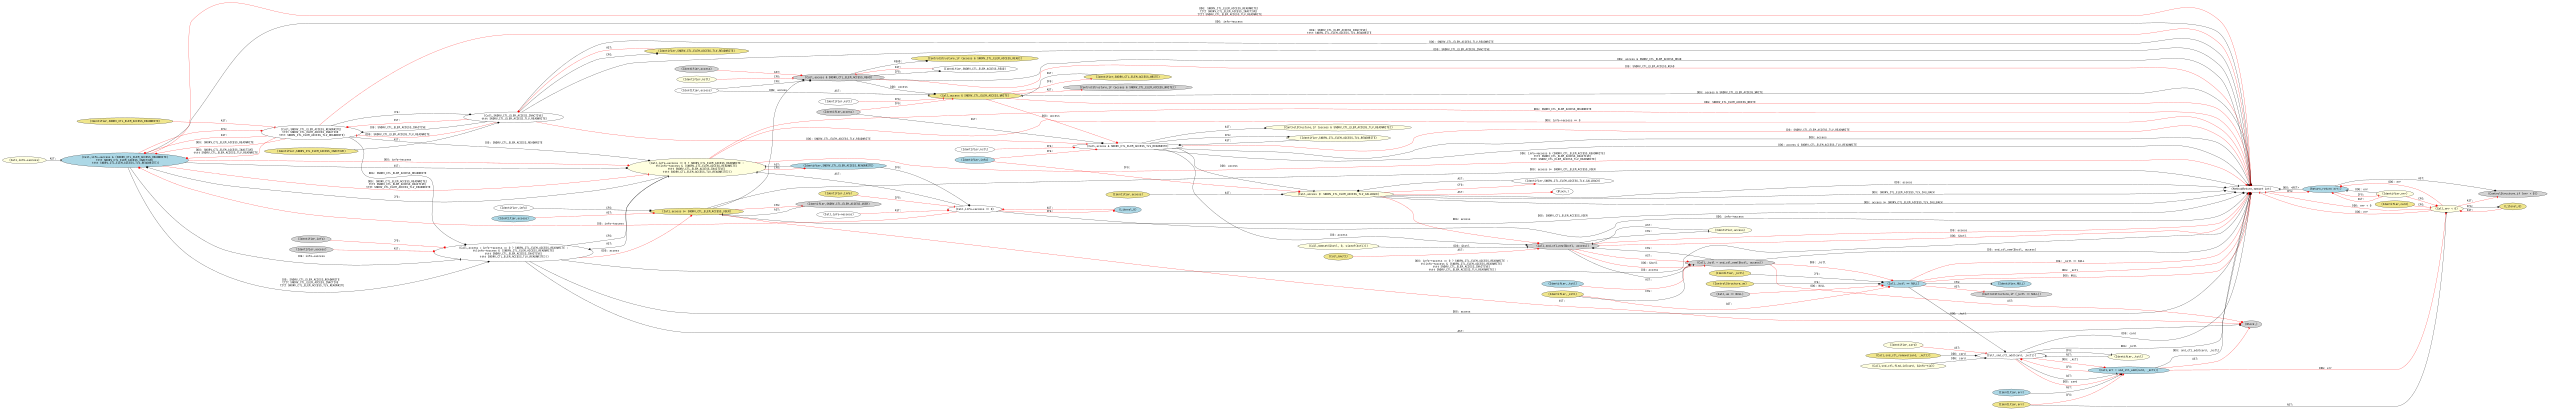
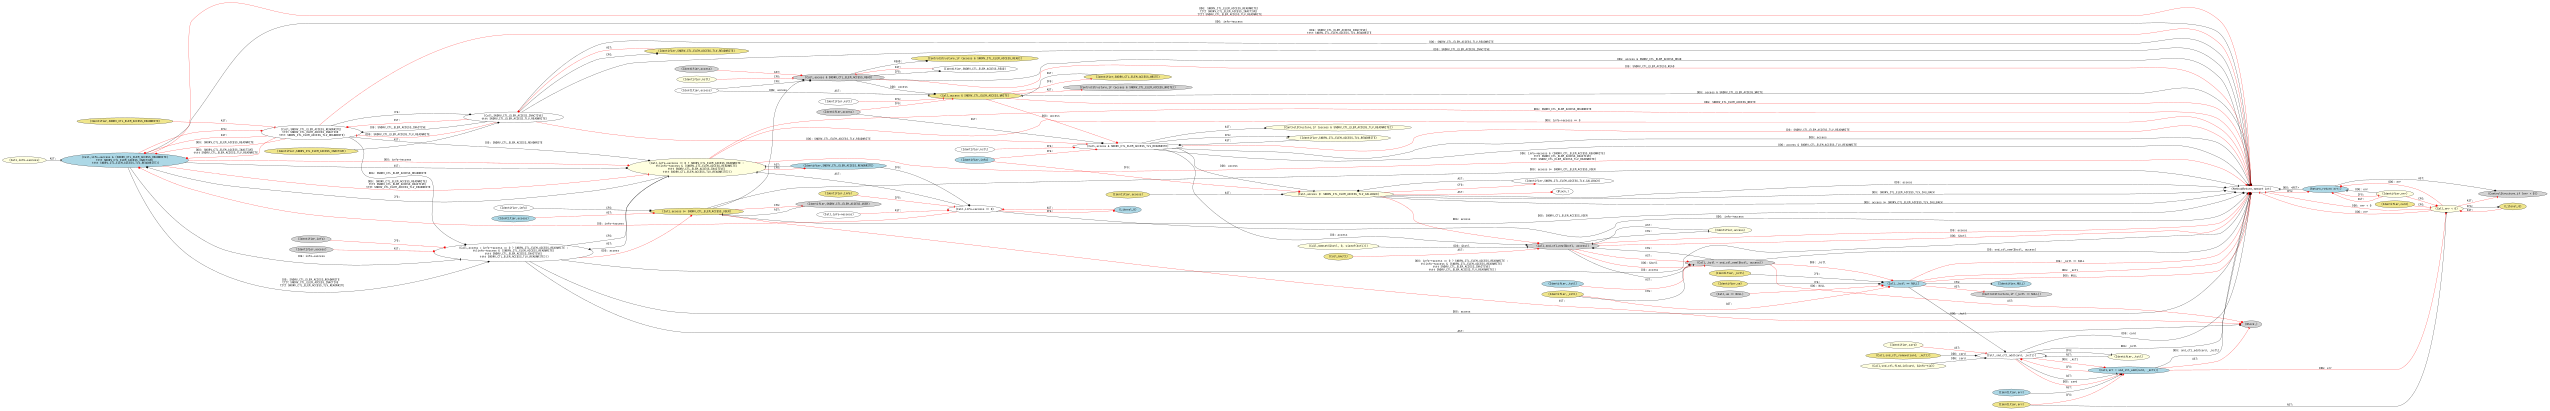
(1730, 284) -> (1730, 284)
